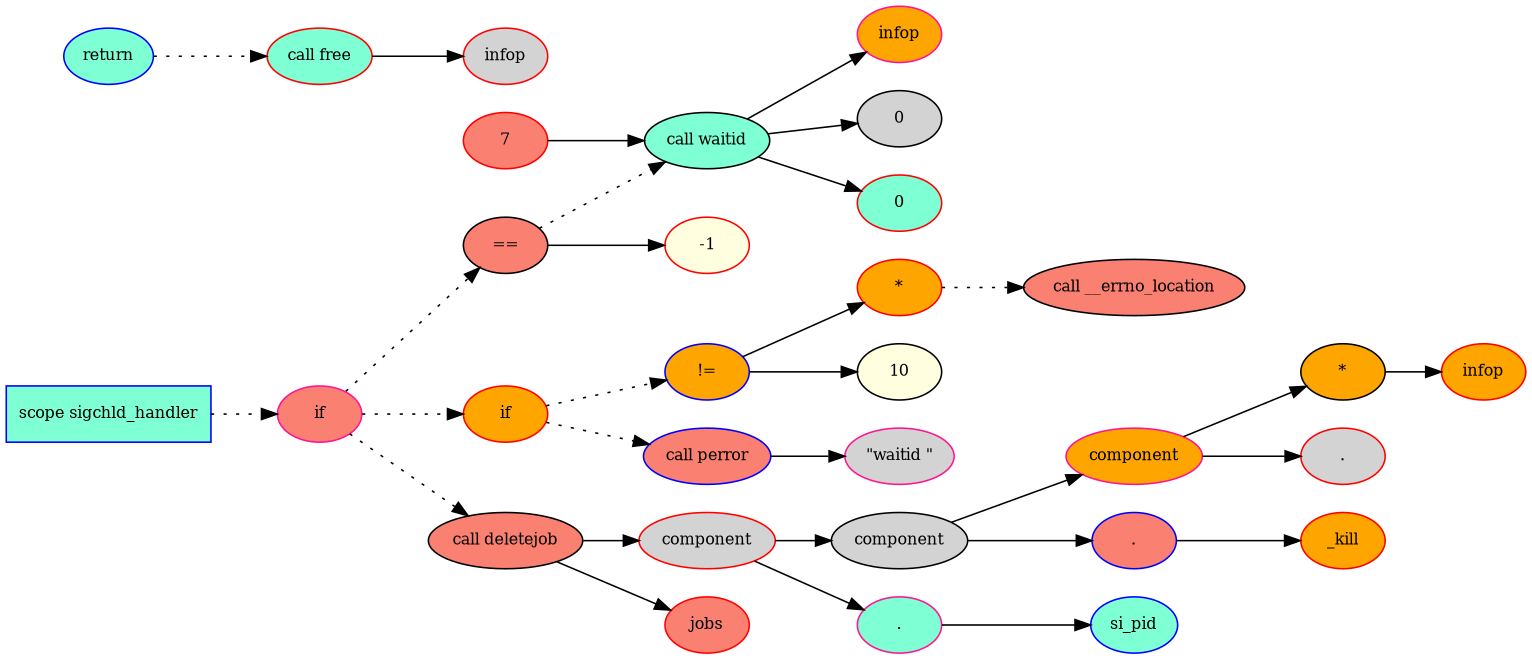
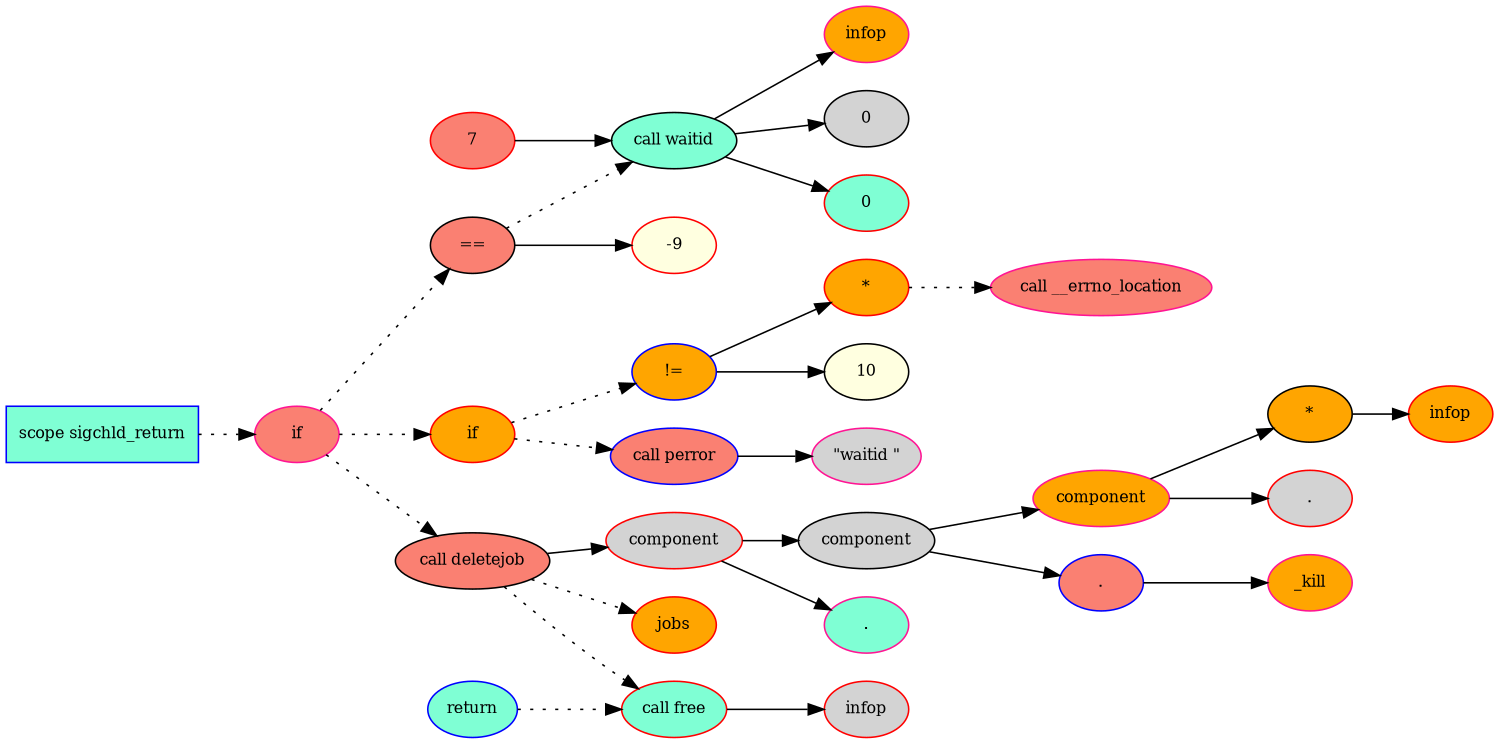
(707, 245) -> (674, 245)
(1134, 288) -> (1101, 288)
(109, 414) -> (102, 434)
(1343, 541) -> (1310, 583)
(607, 583) -> (576, 594)
(707, 625) -> (674, 625)
(1134, 625) -> none
none -> (563, 635)
